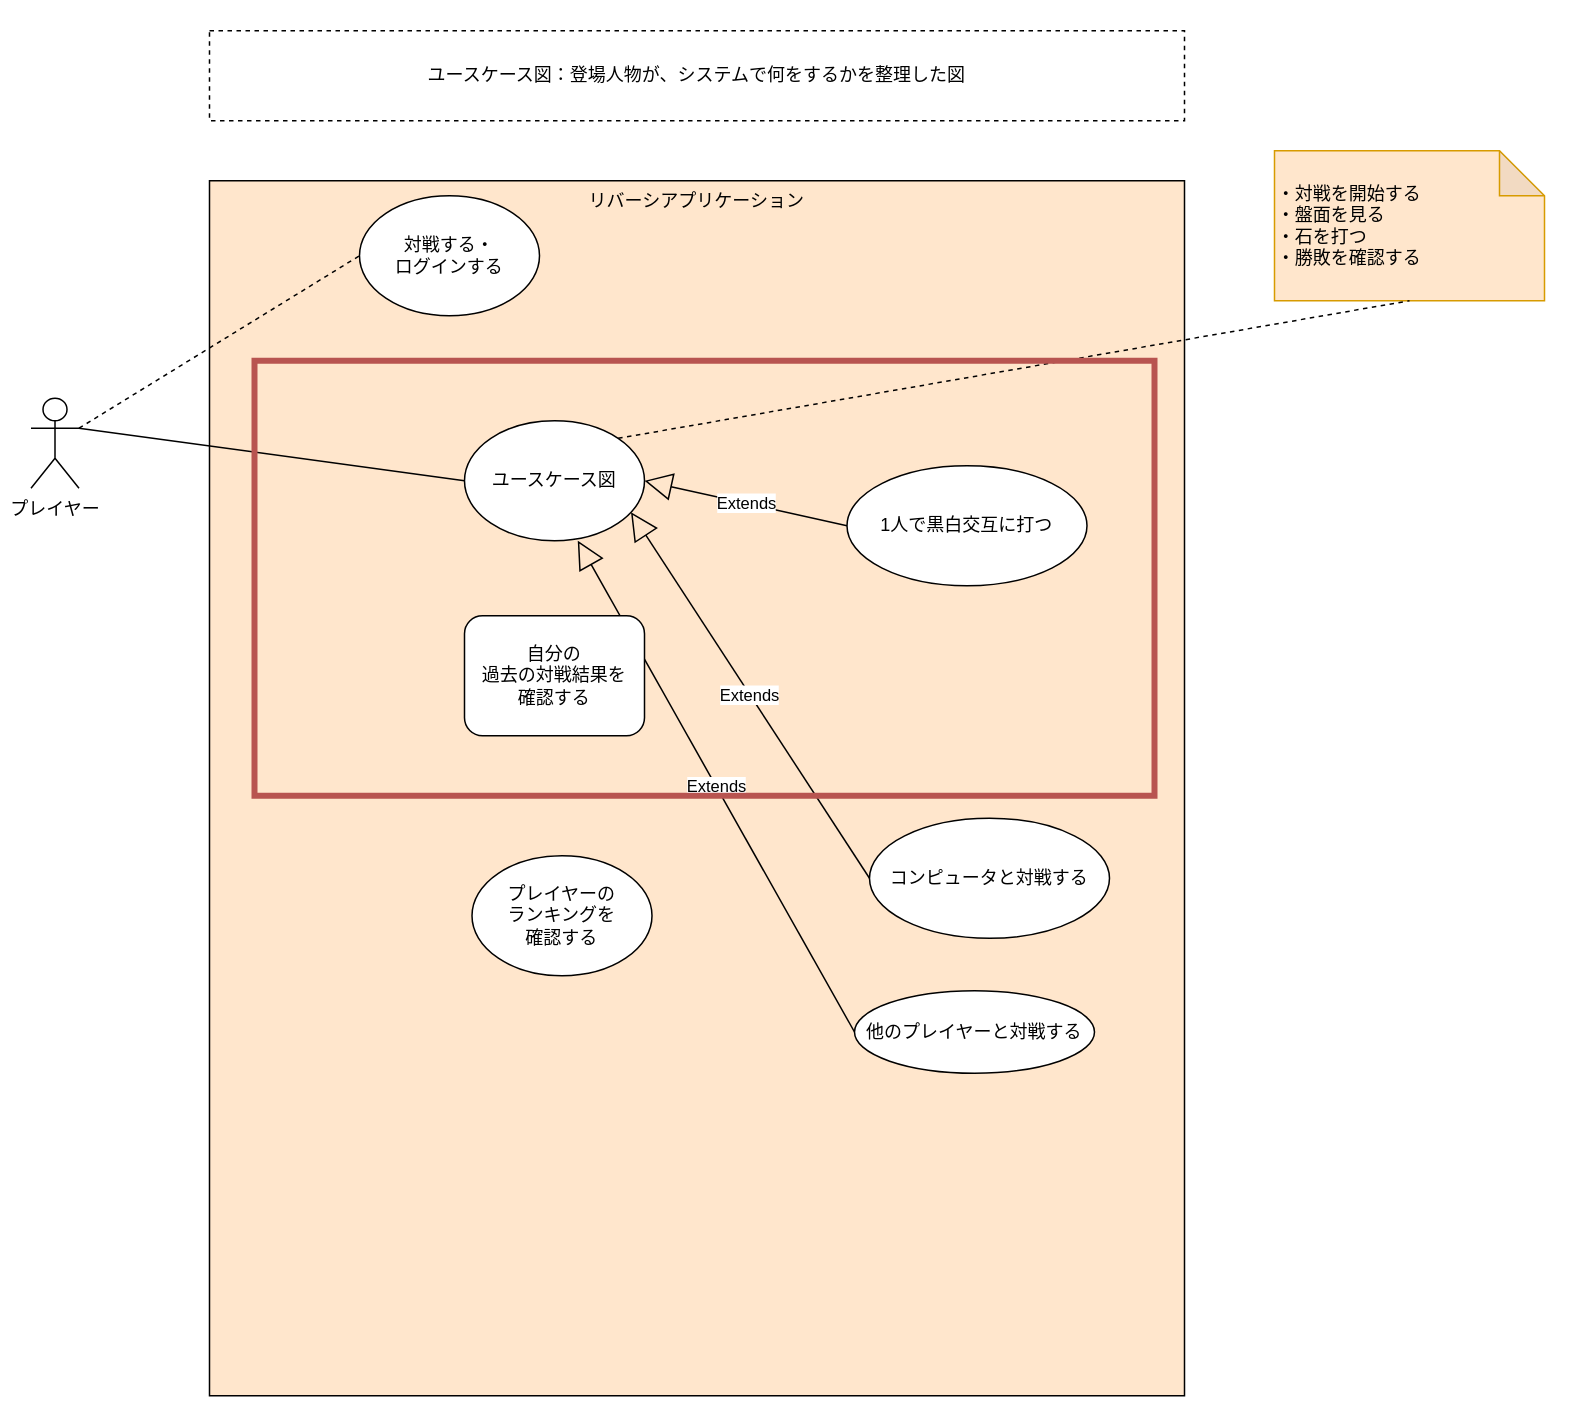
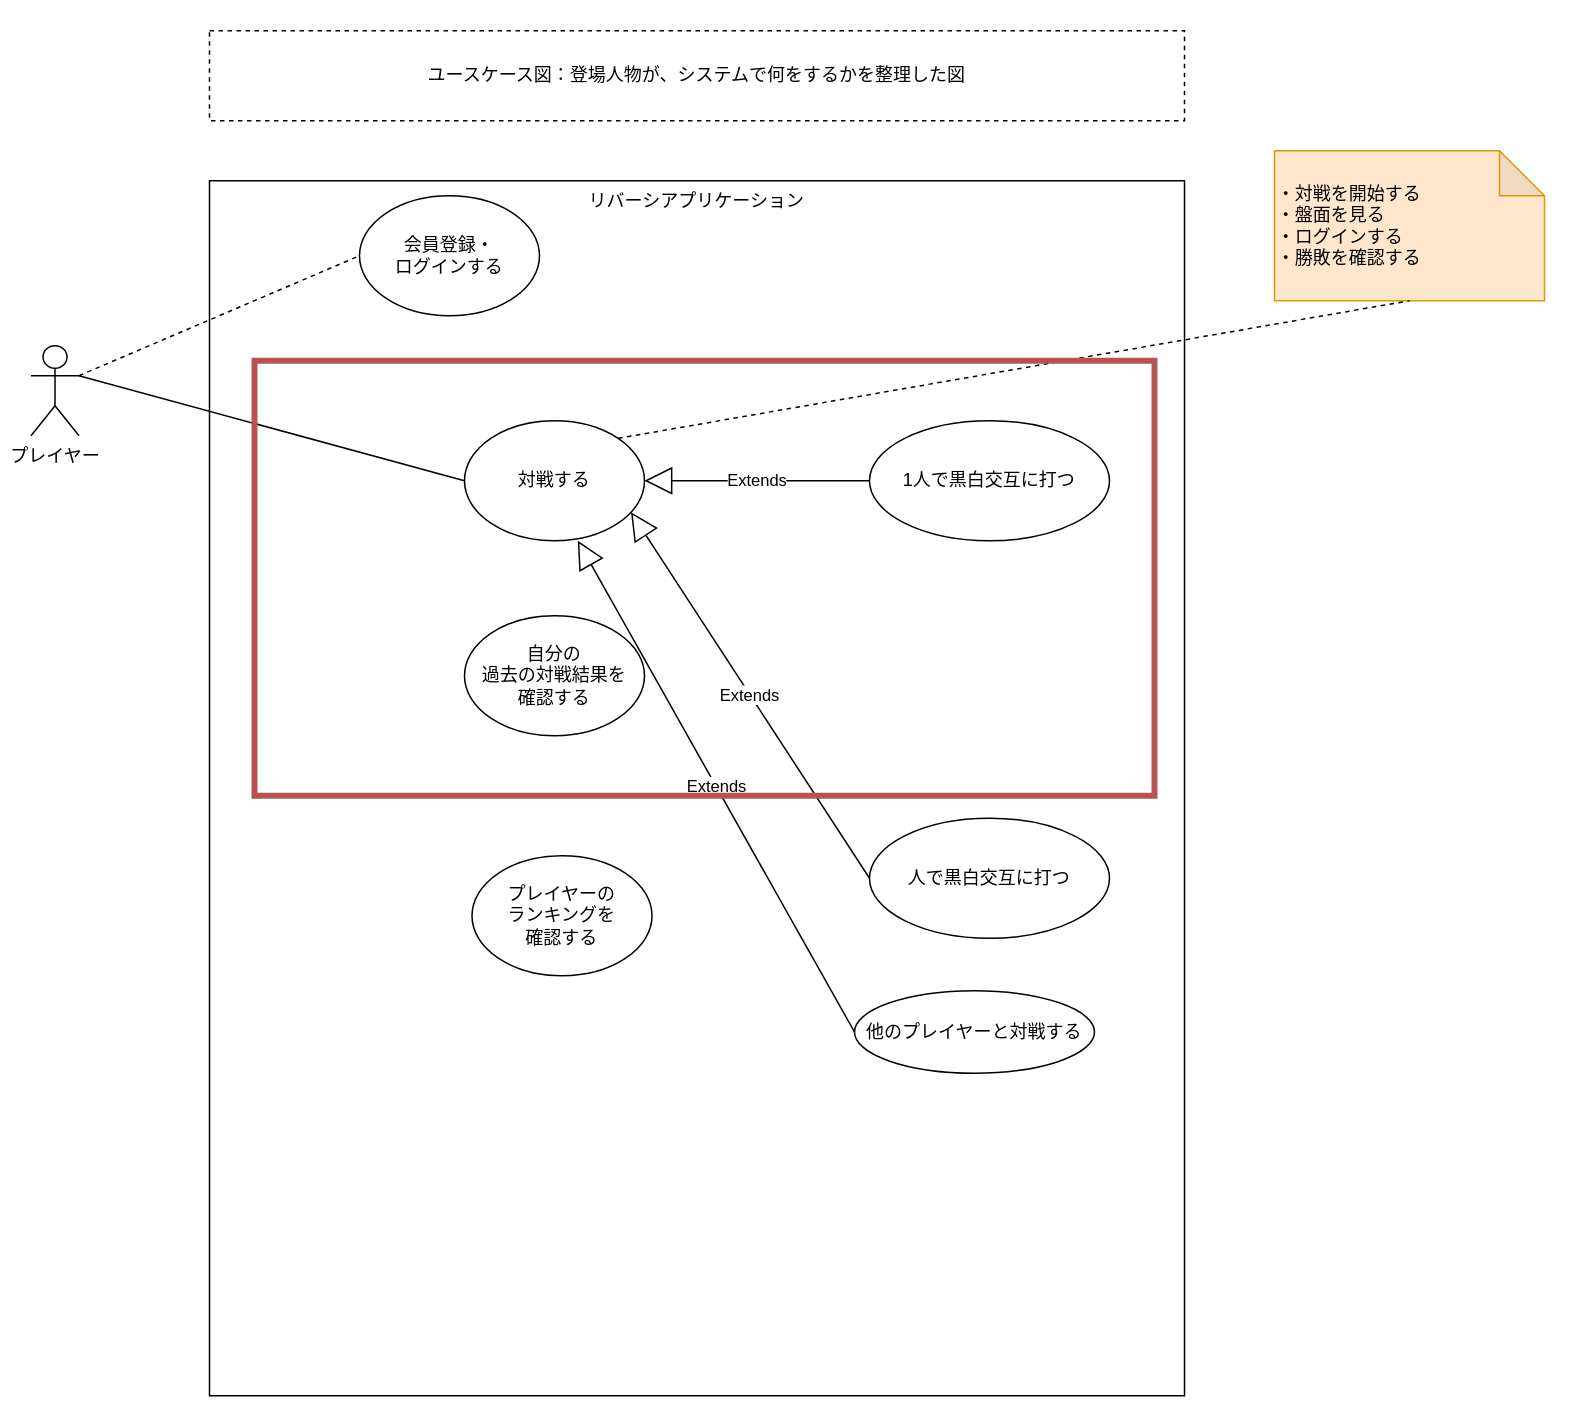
(1349, 226) -> (1349, 226)
(449, 256) -> (449, 256)
(55, 443) -> (55, 391)
(554, 481) -> (554, 481)
(967, 526) -> (989, 481)
(554, 676) -> (554, 676)
(697, 788) -> (697, 788)
(989, 878) -> (989, 878)
